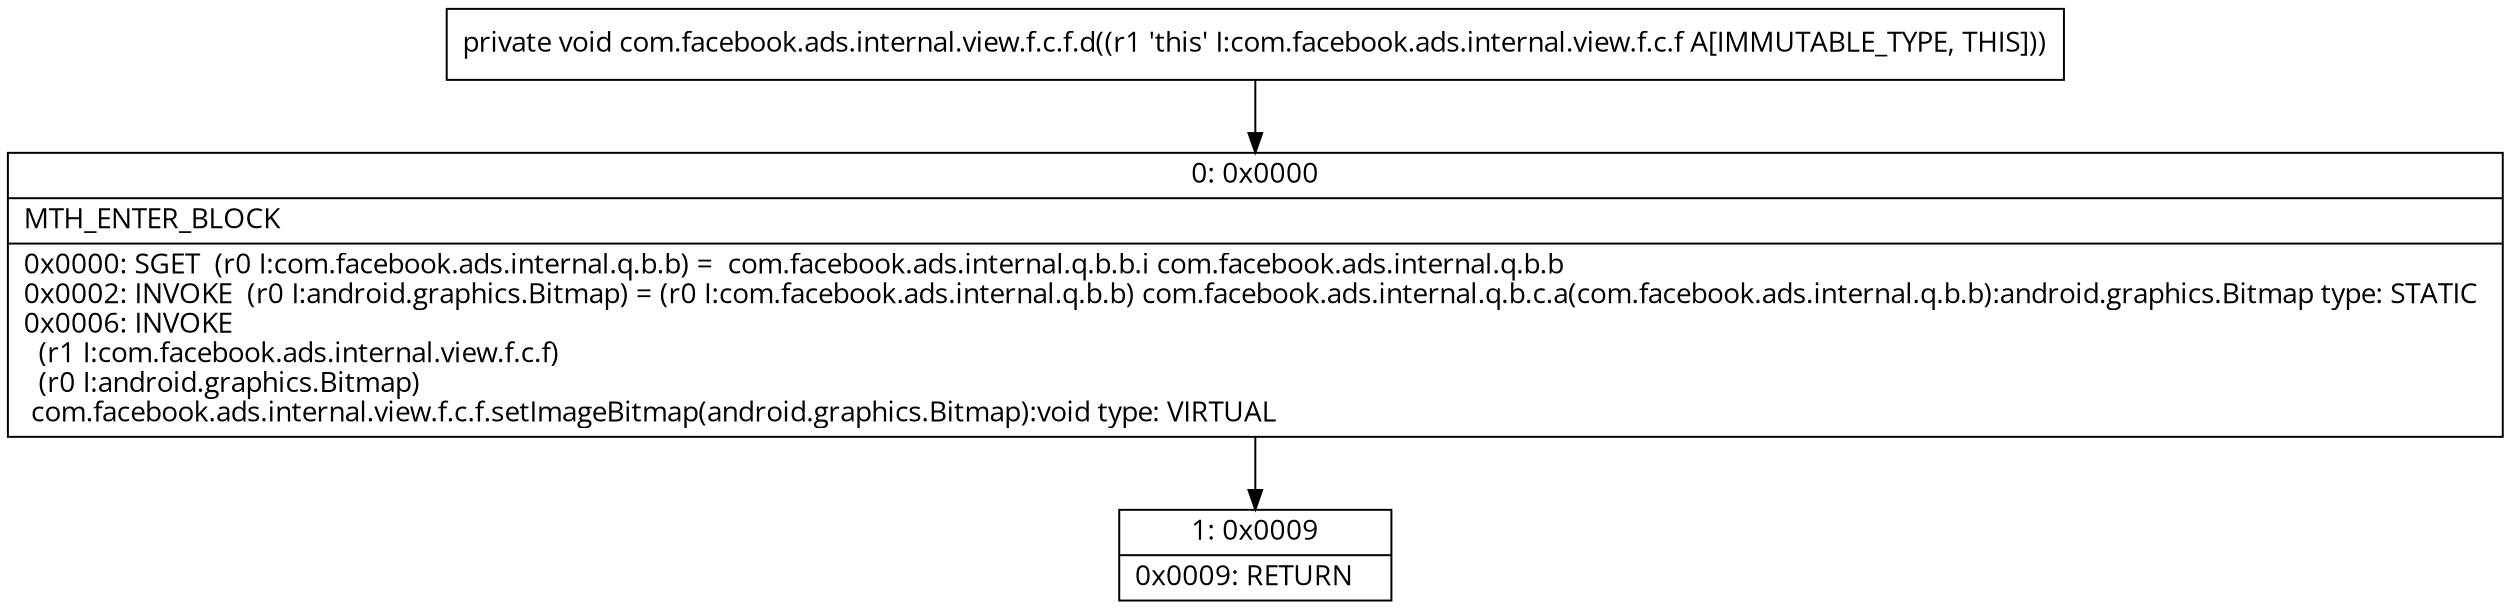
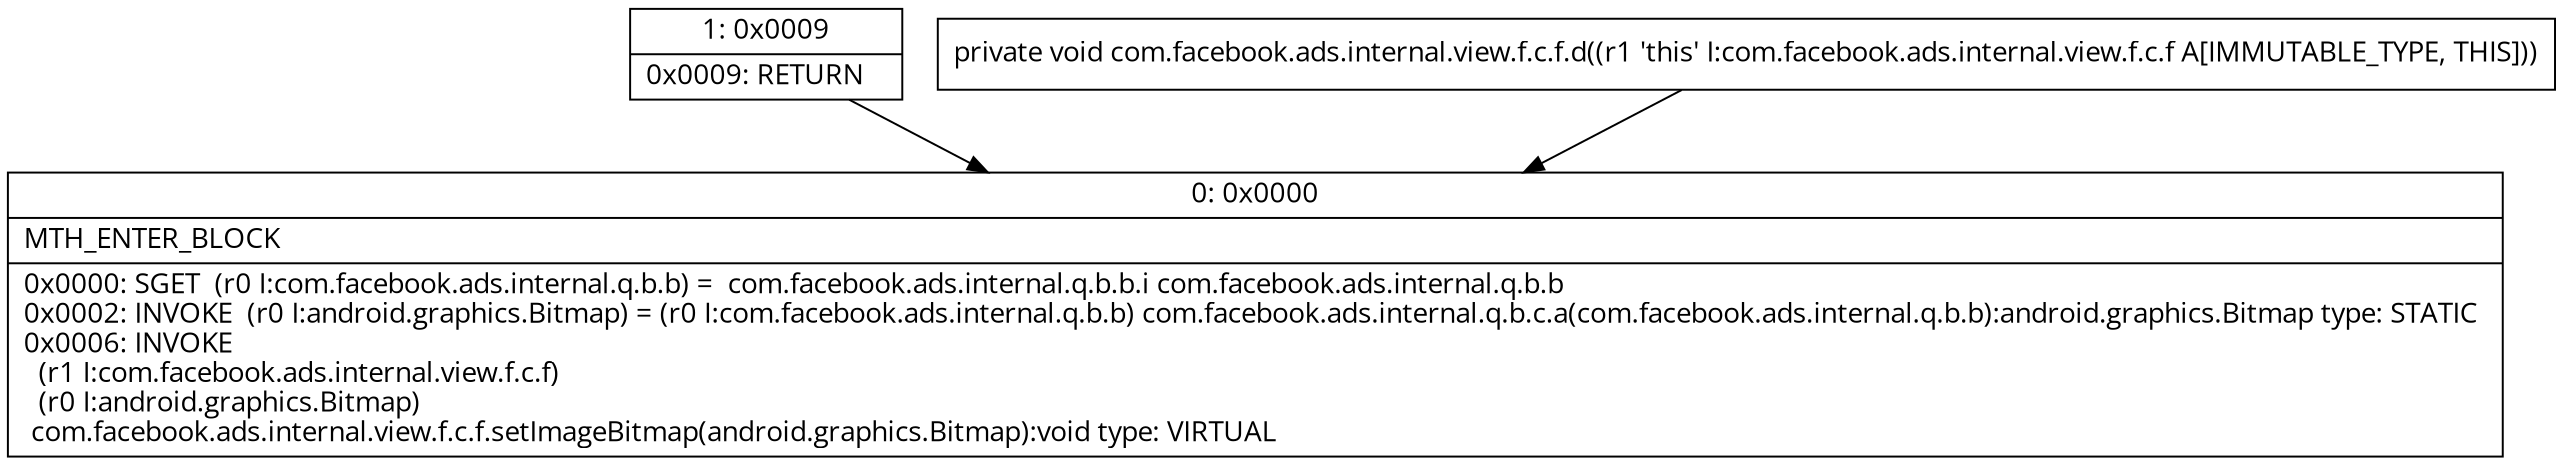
(1255, 463) -> (910, 131)
